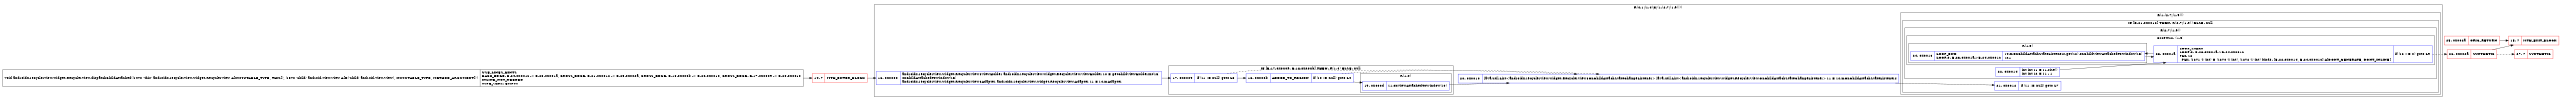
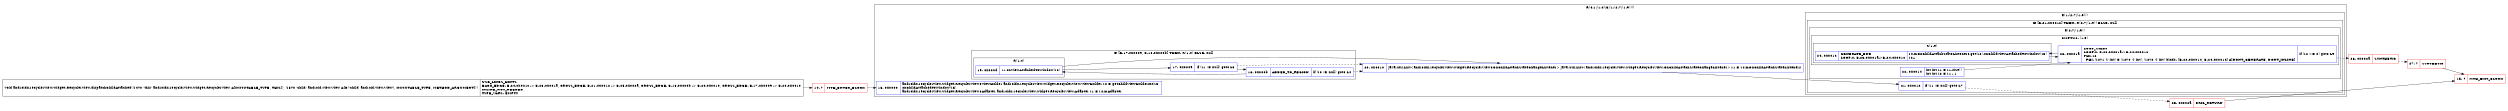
(2502, 48) -> (2452, 71)
(1947, 54) -> (1856, 54)
(1165, 78) -> (1115, 69)
none -> (2066, 95)
